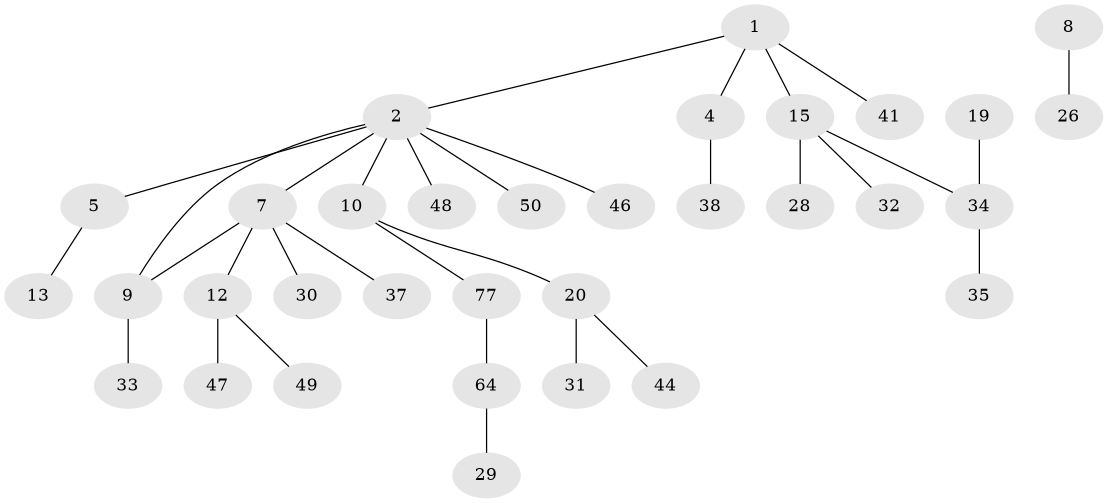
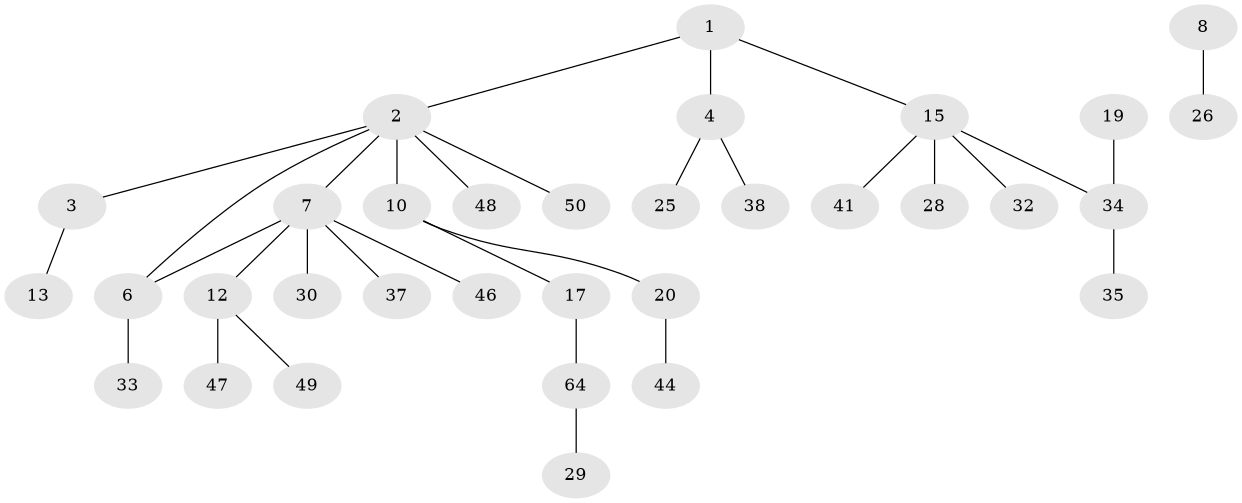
(823, 72) -> (890, 162)
(511, 159) -> (397, 251)
(95, 207) -> (72, 207)
none -> (666, 207)
(128, 296) -> (128, 296)
(487, 296) -> (576, 296)
(576, 386) -> none
